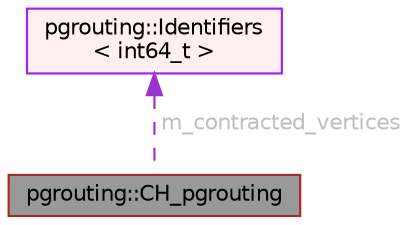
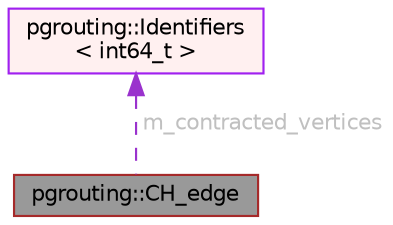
(154, 195) -> (136, 195)
